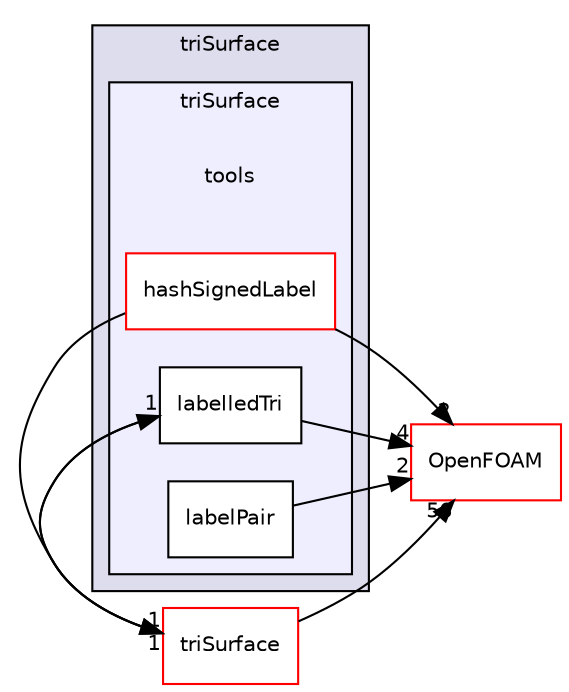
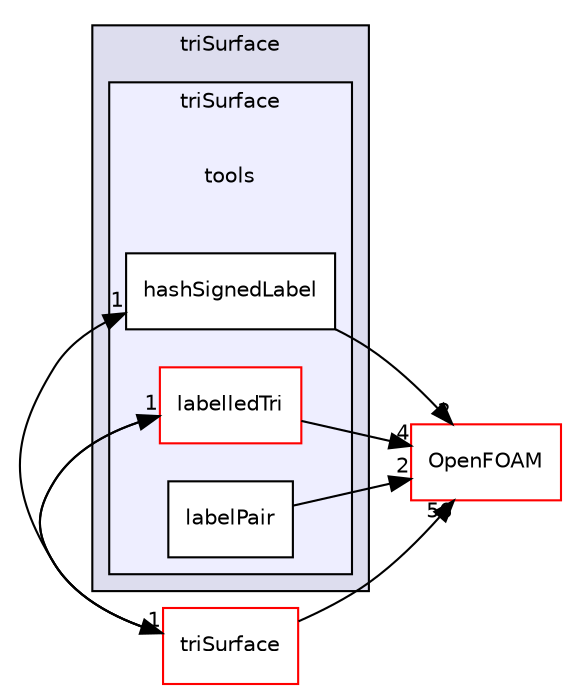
(231, 291) -> (231, 291)
(231, 405) -> (231, 405)
(21, 475) -> (24, 496)
